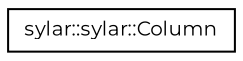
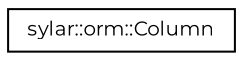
(122, 30) -> (122, 30)
